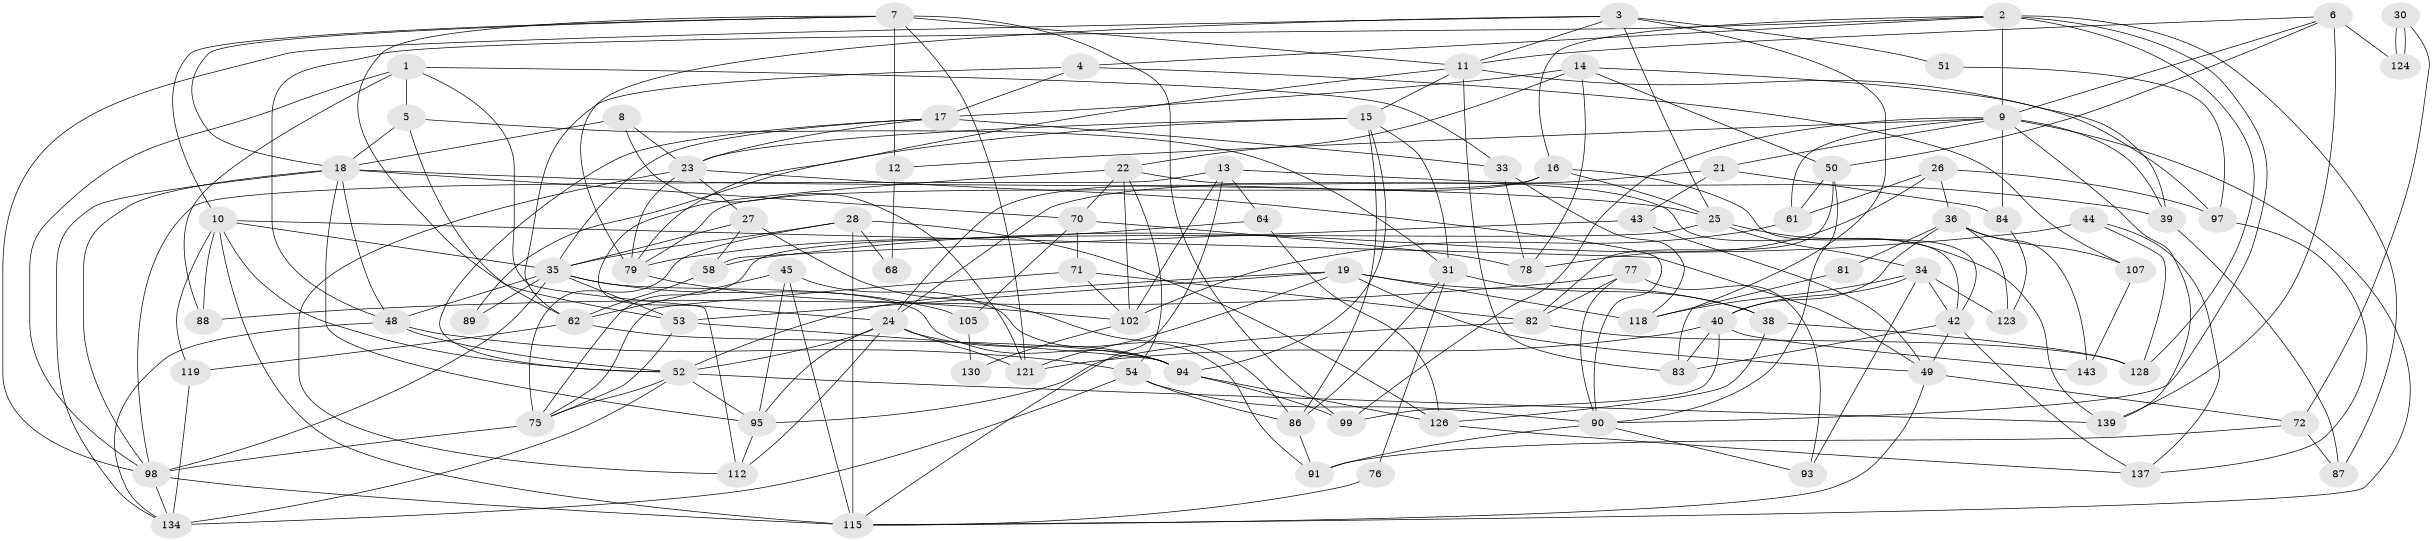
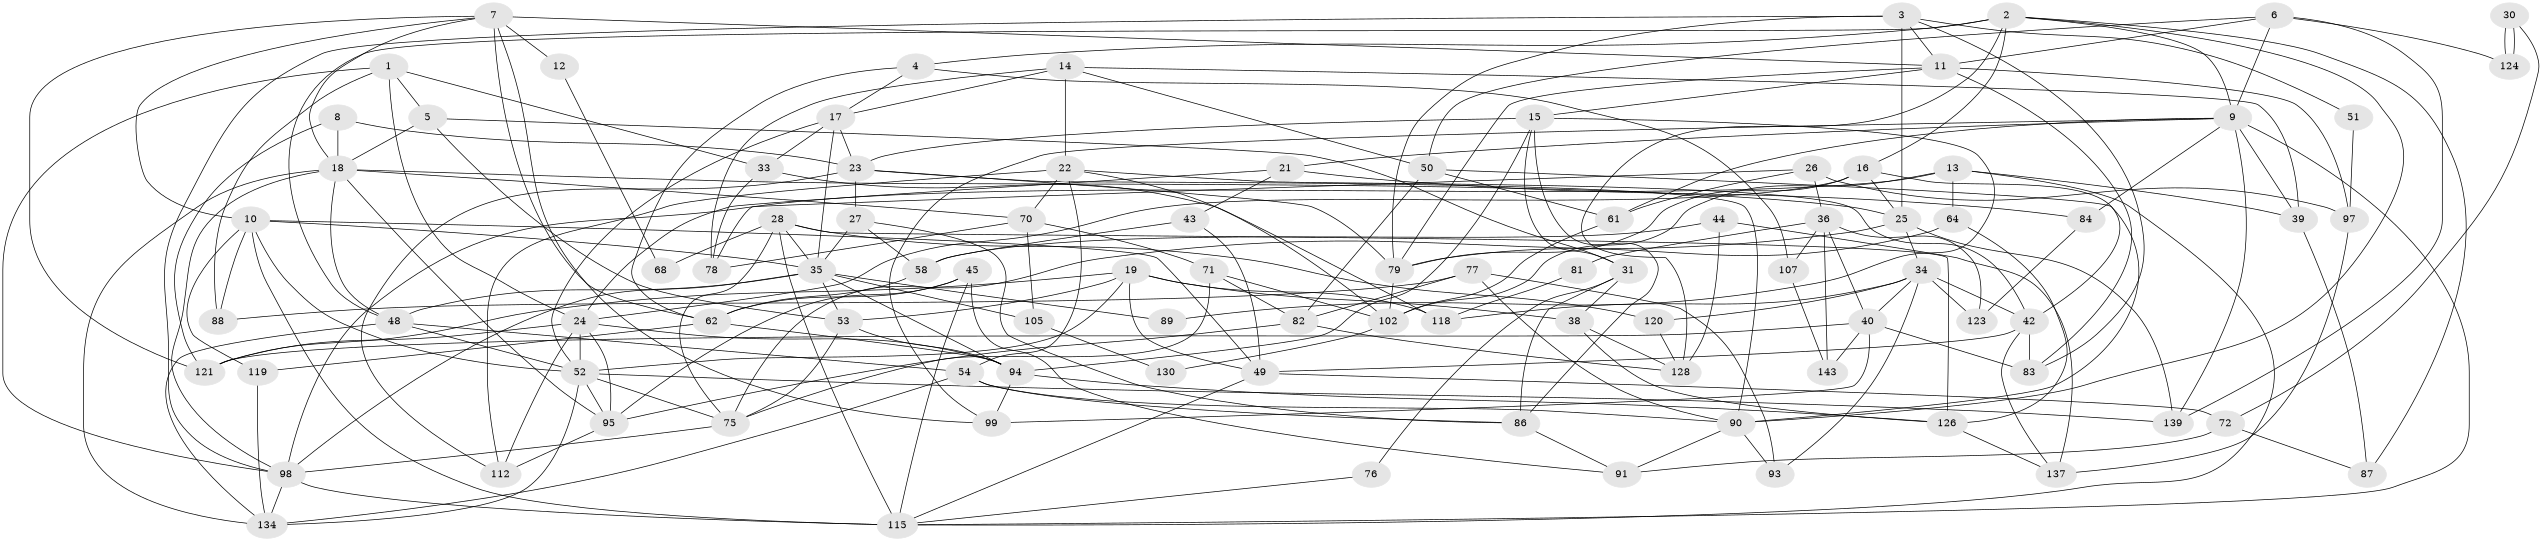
(1448, 140) -> none
none -> (1654, 322)
